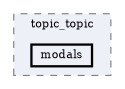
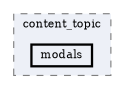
(62, 25) -> (62, 25)
